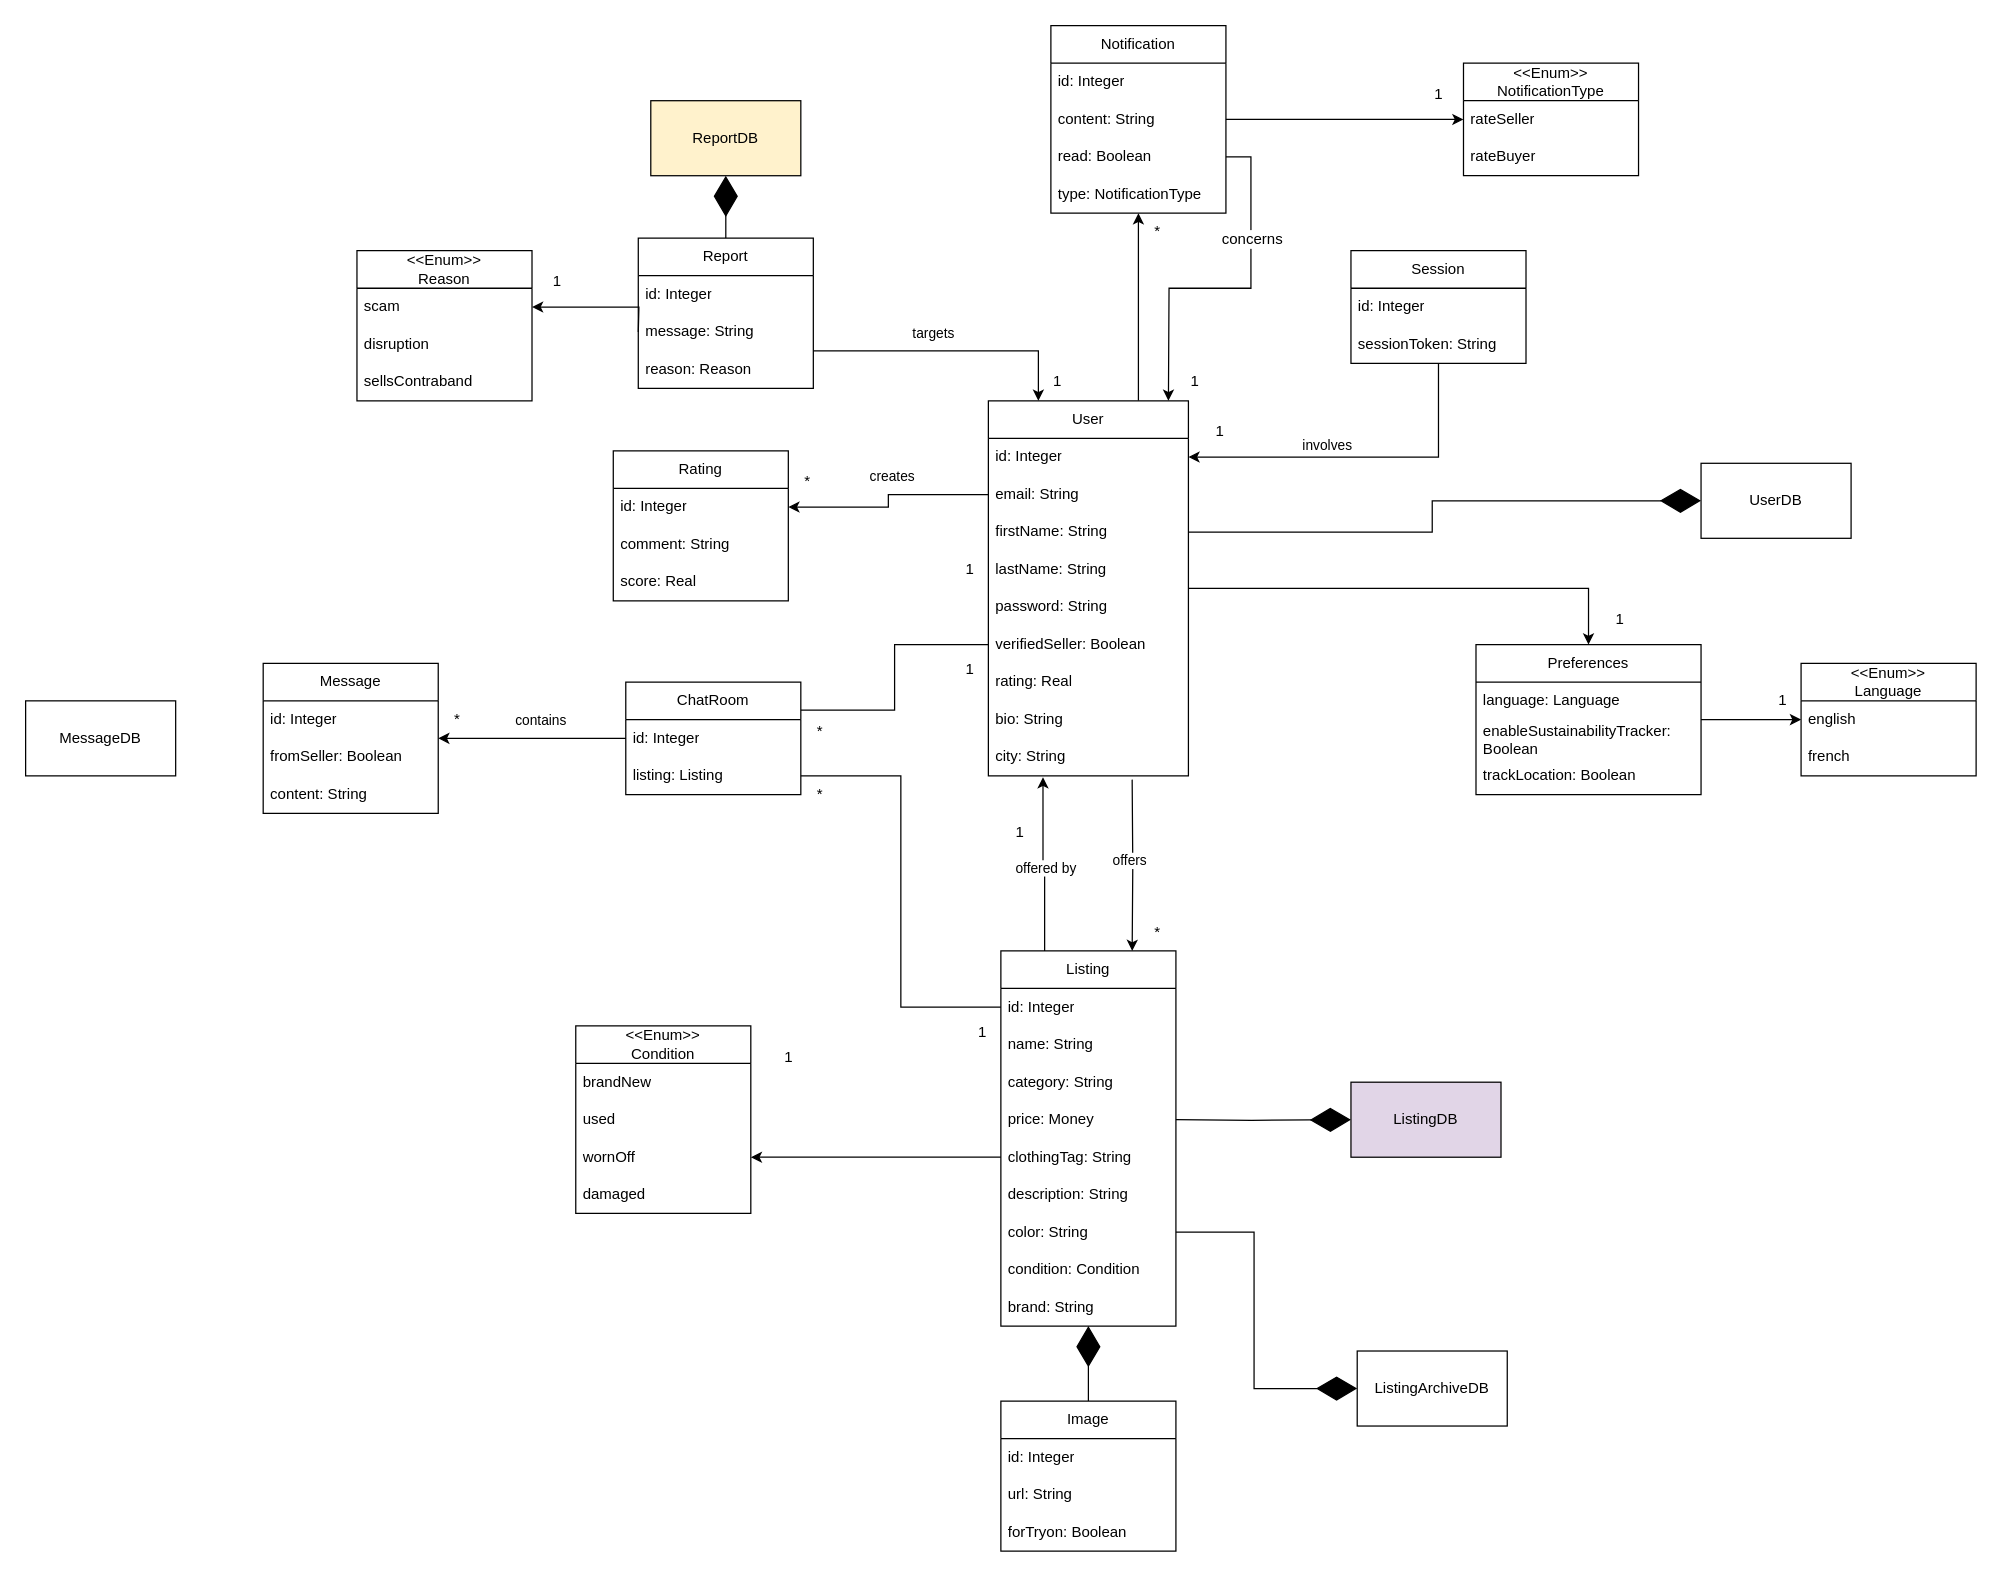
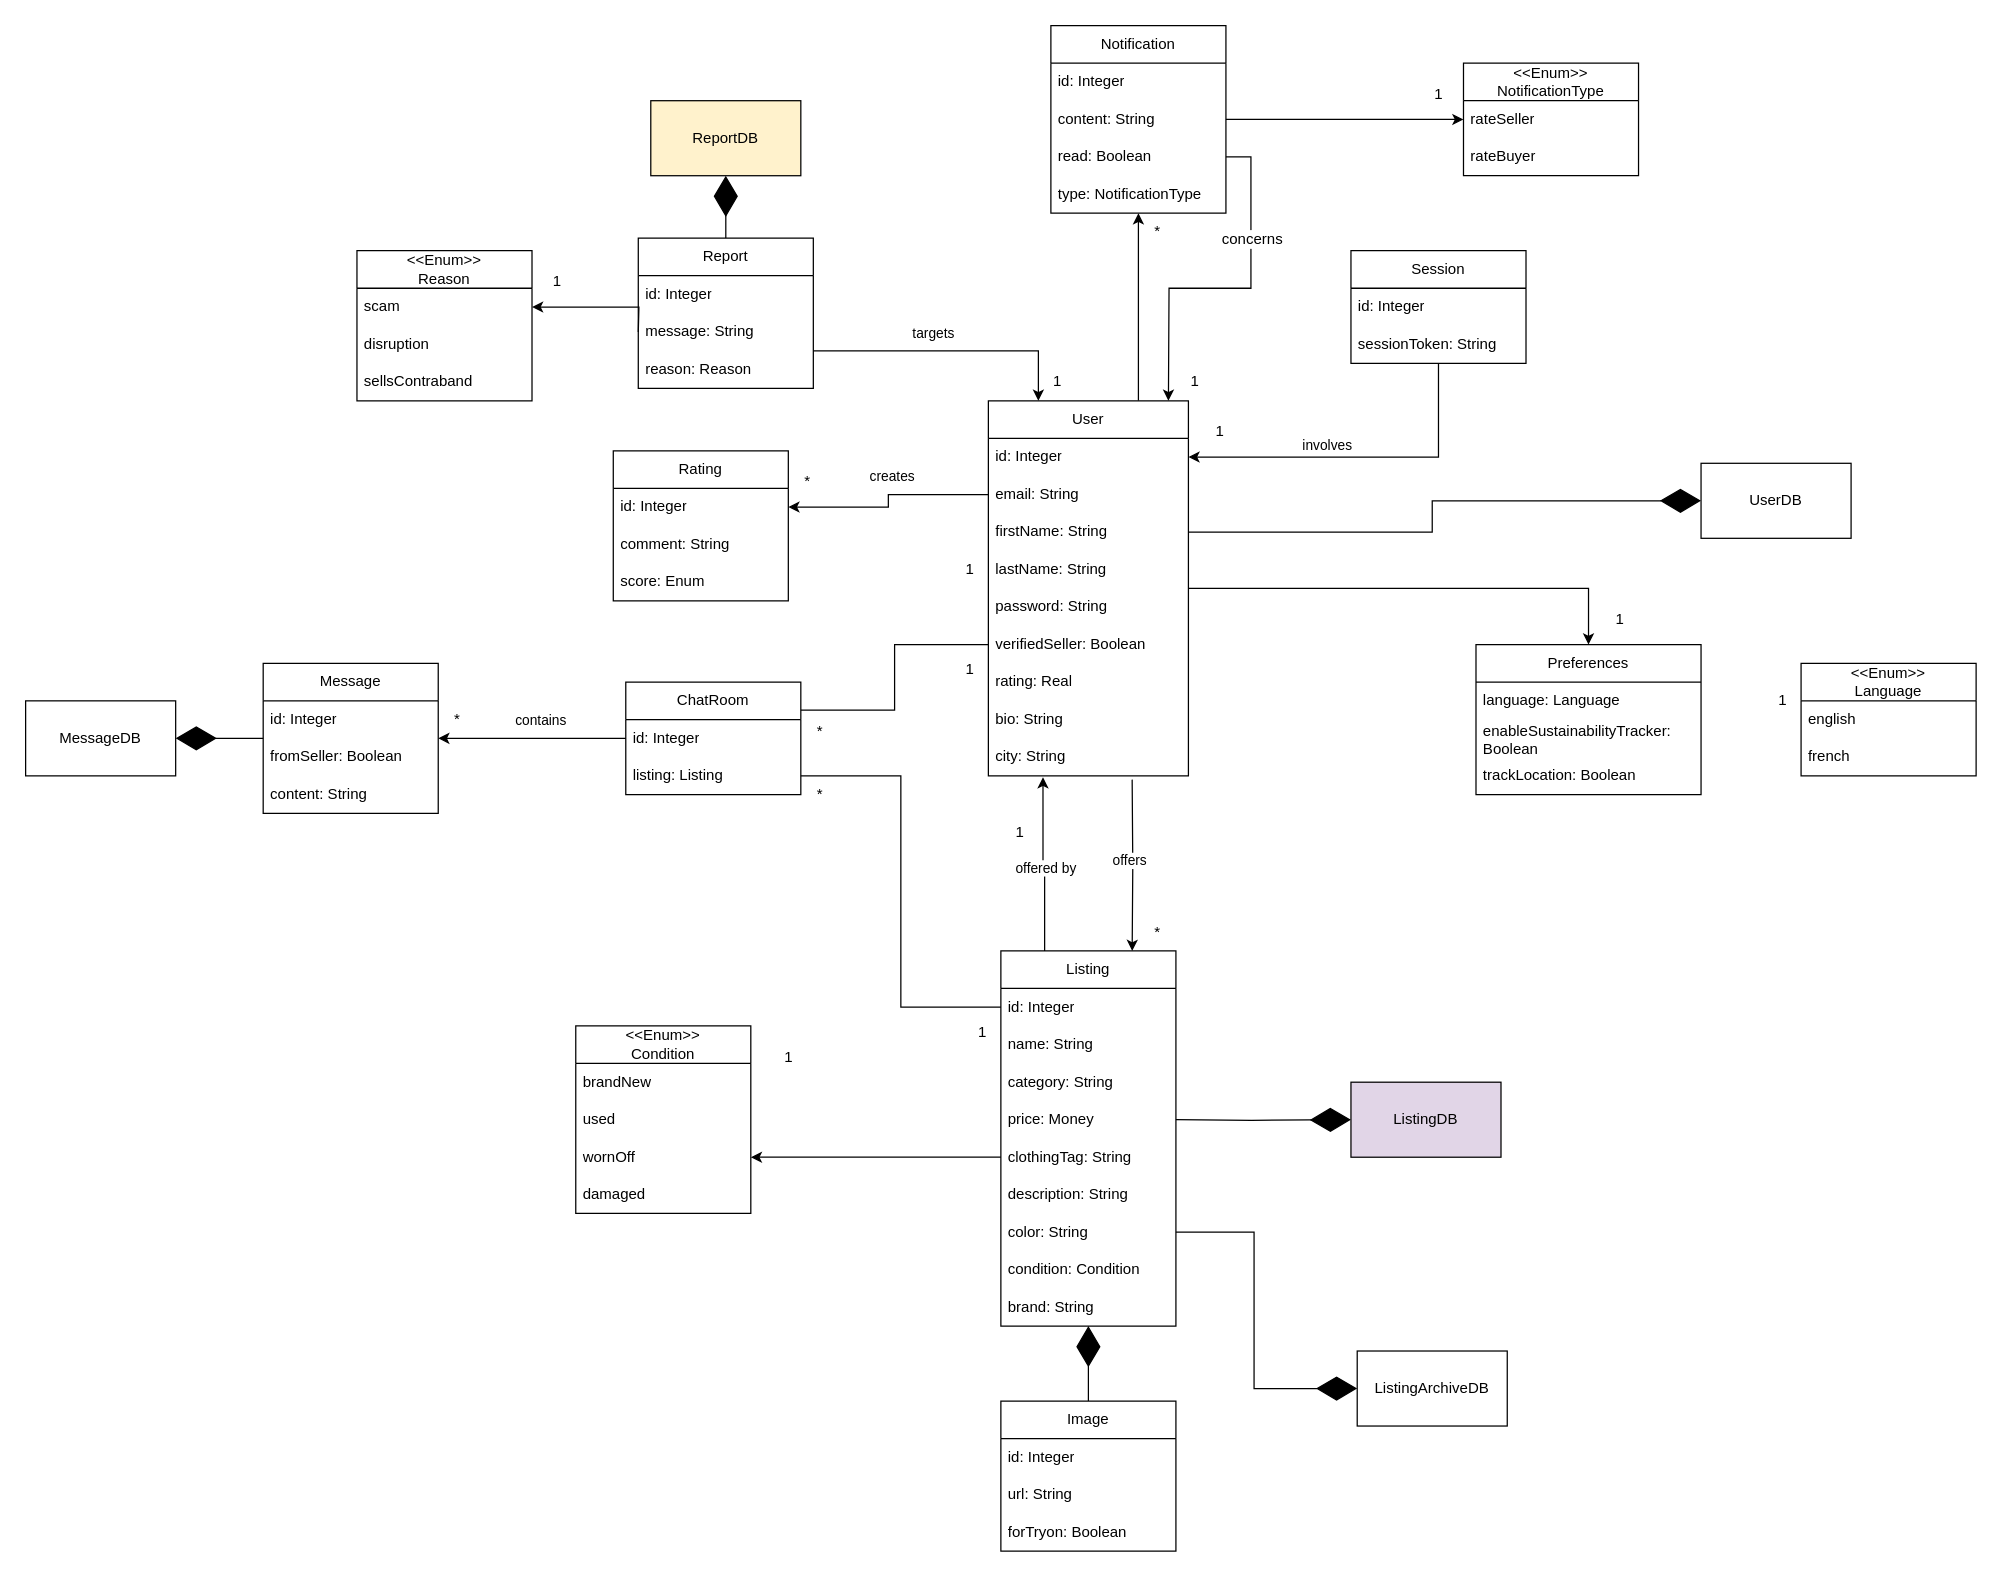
(661, 582) -> (663, 582)
(1747, 719) -> none
none -> (239, 738)
